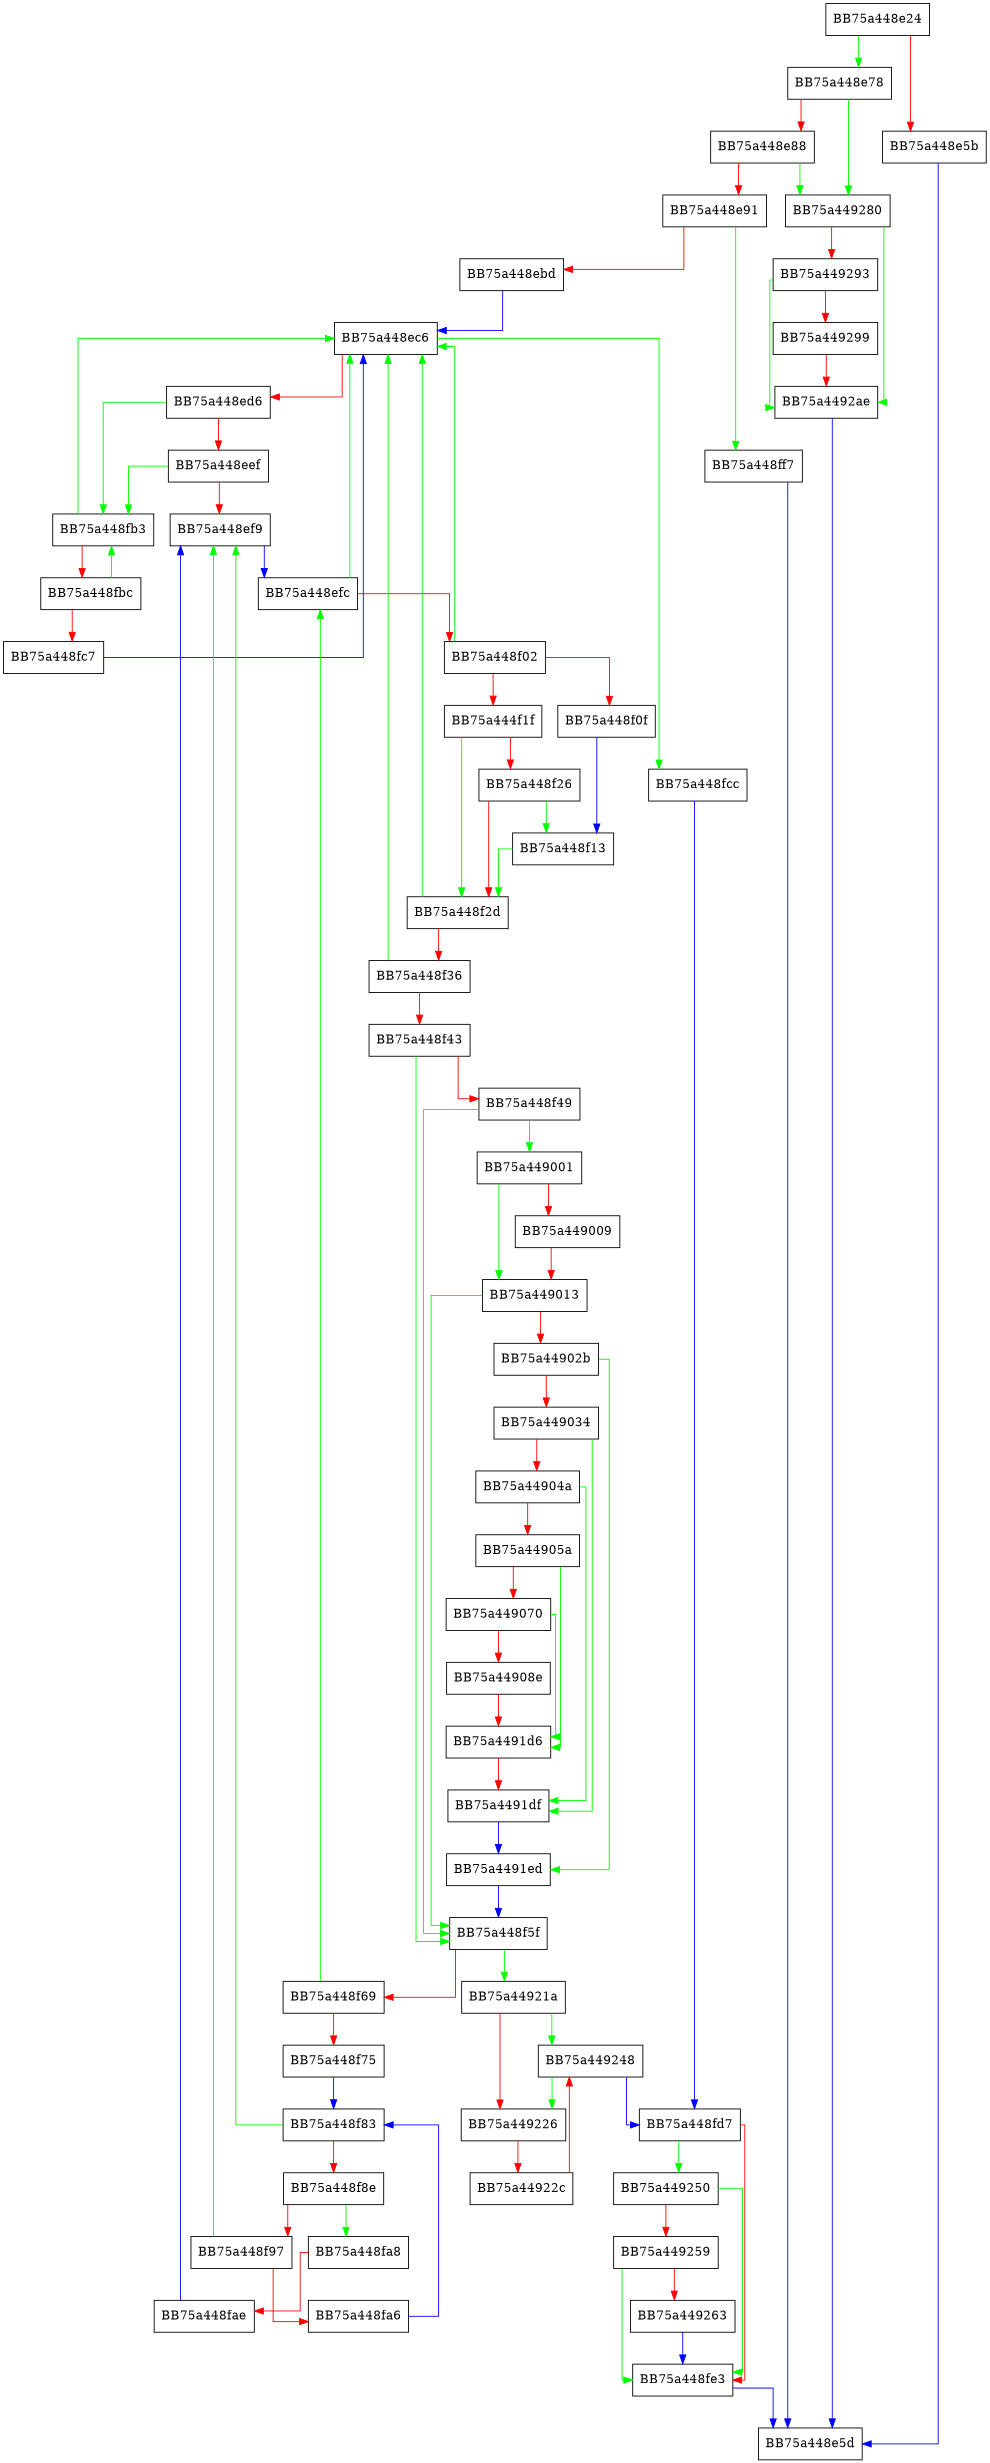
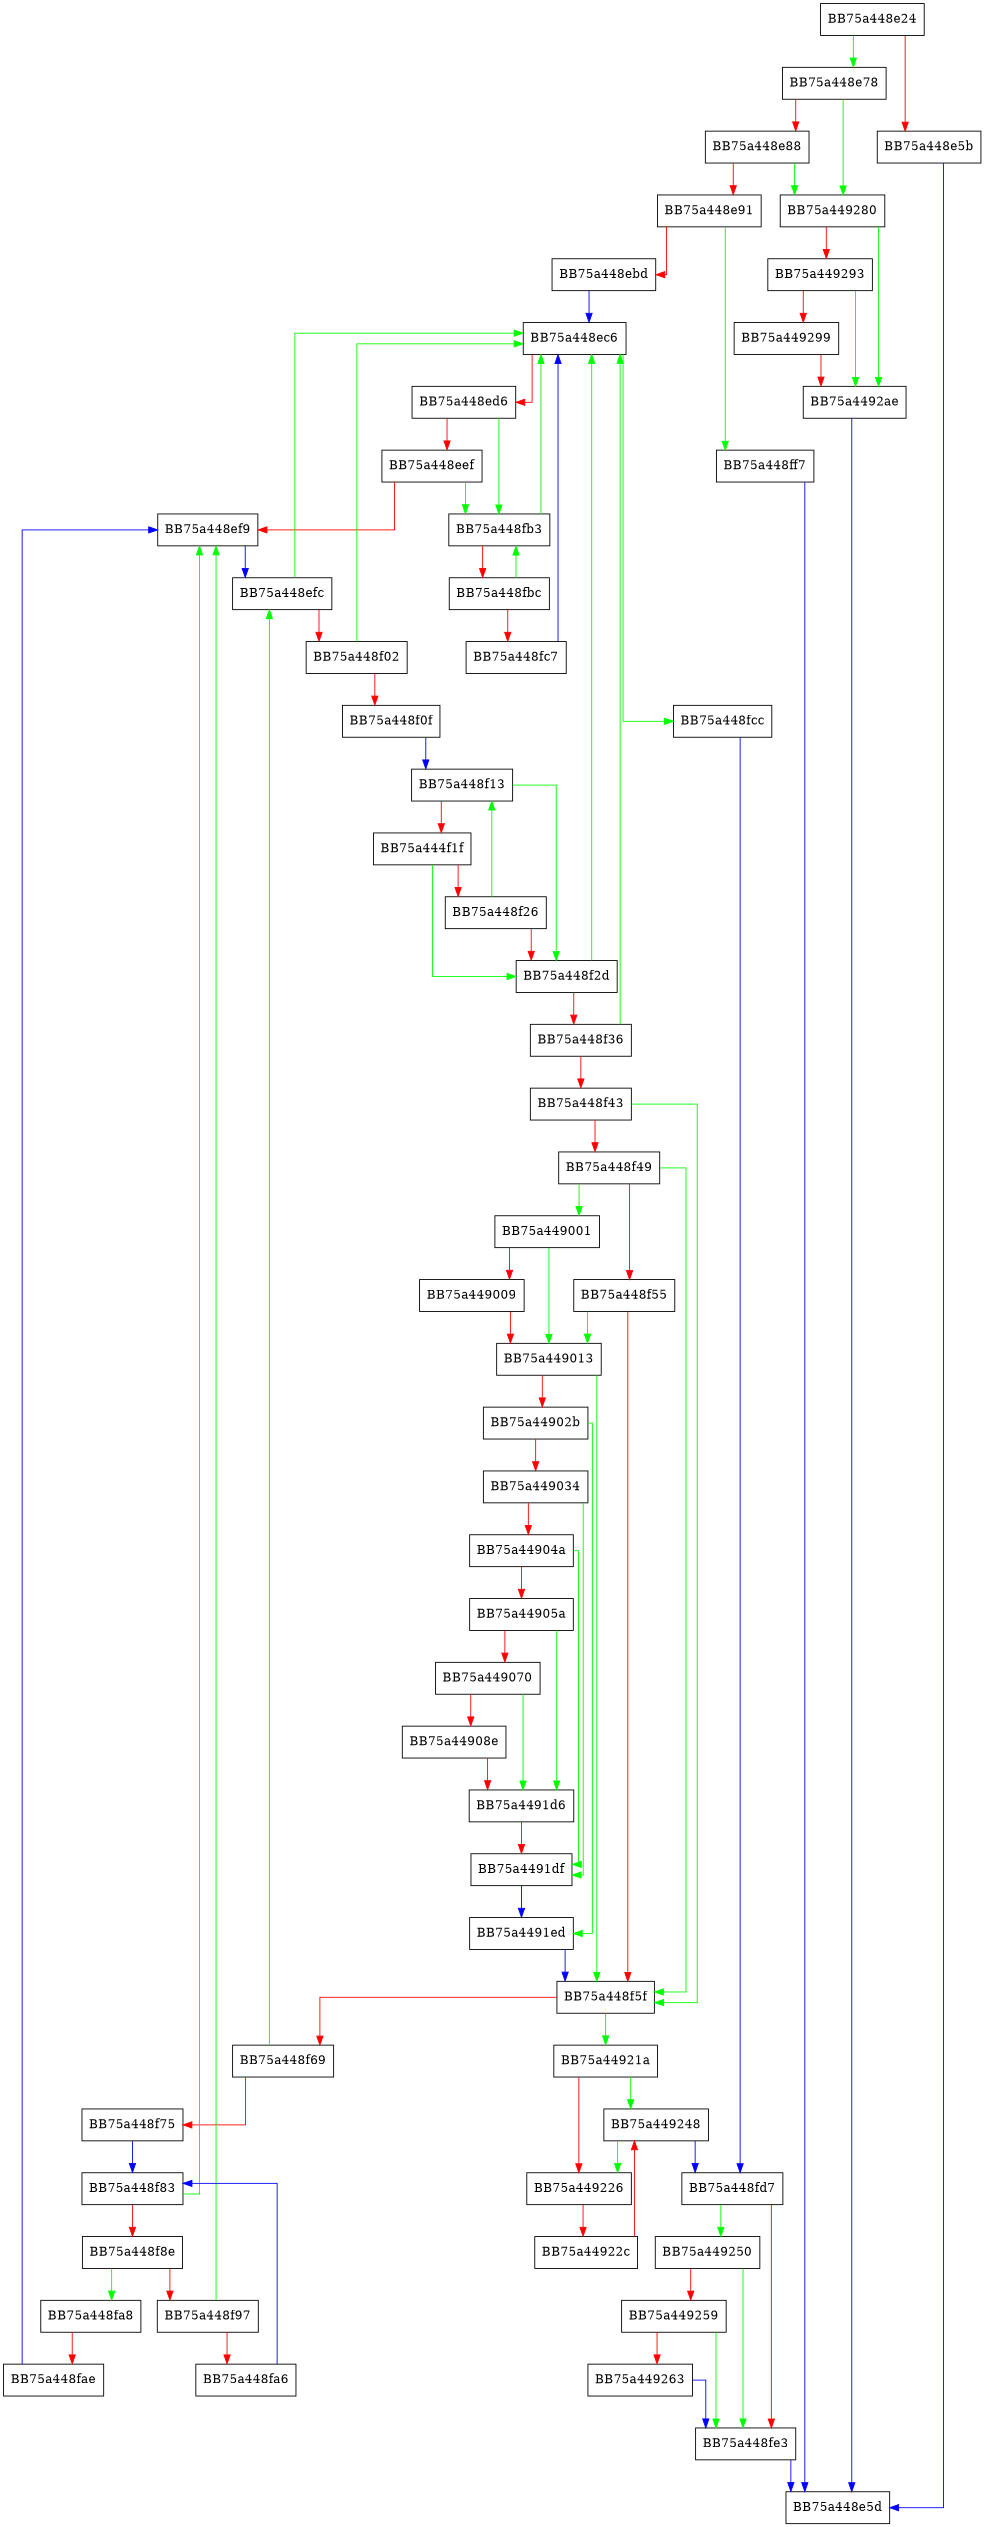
(493, 685) -> (441, 812)
none -> (624, 1295)
